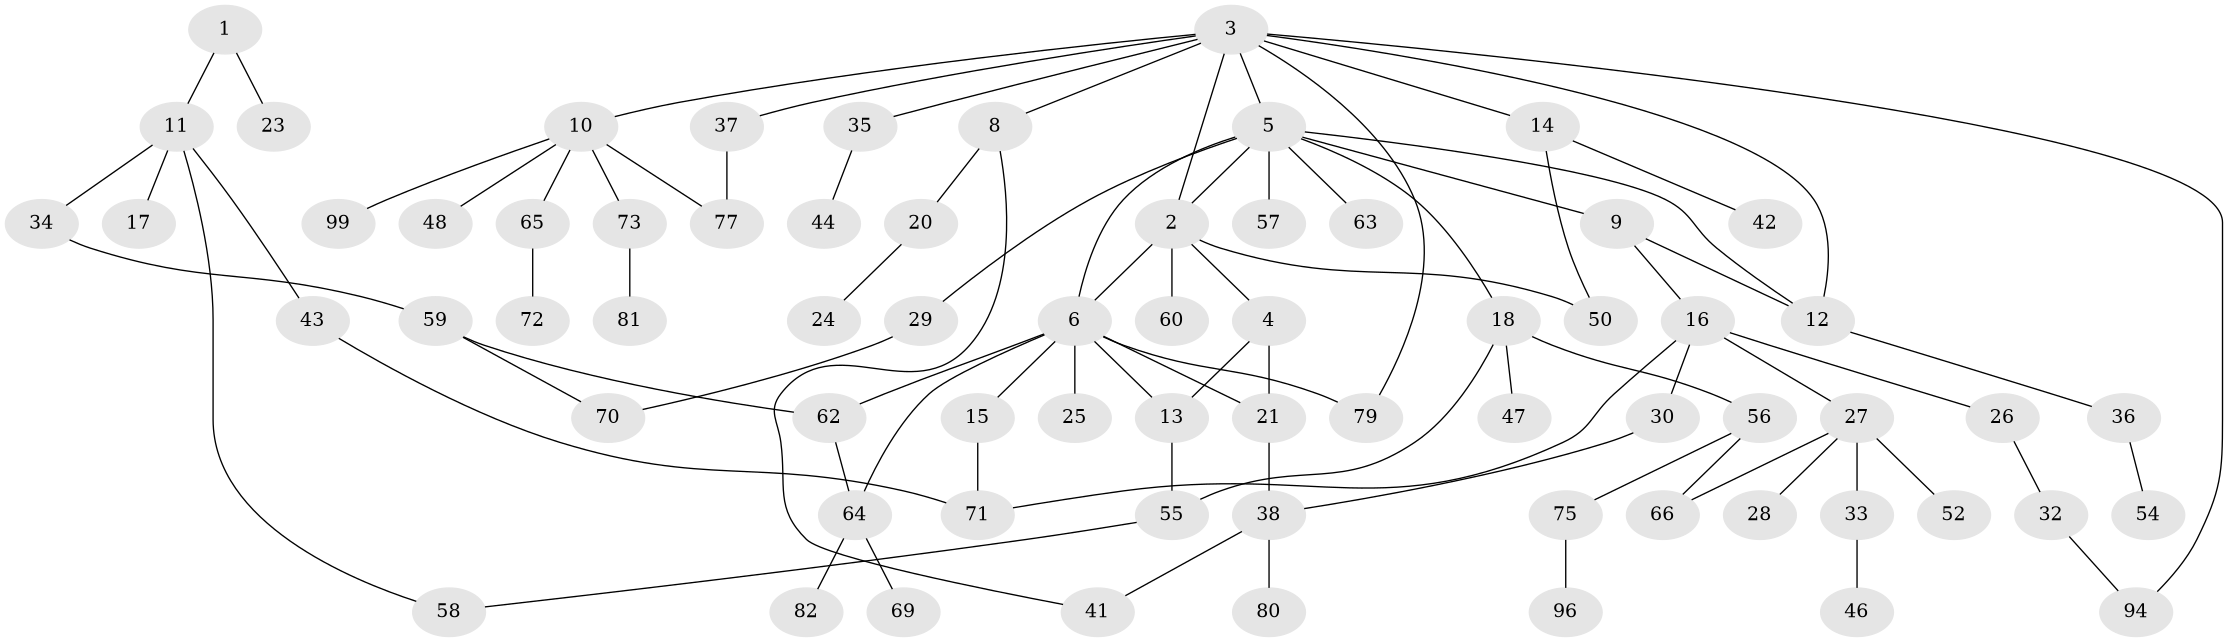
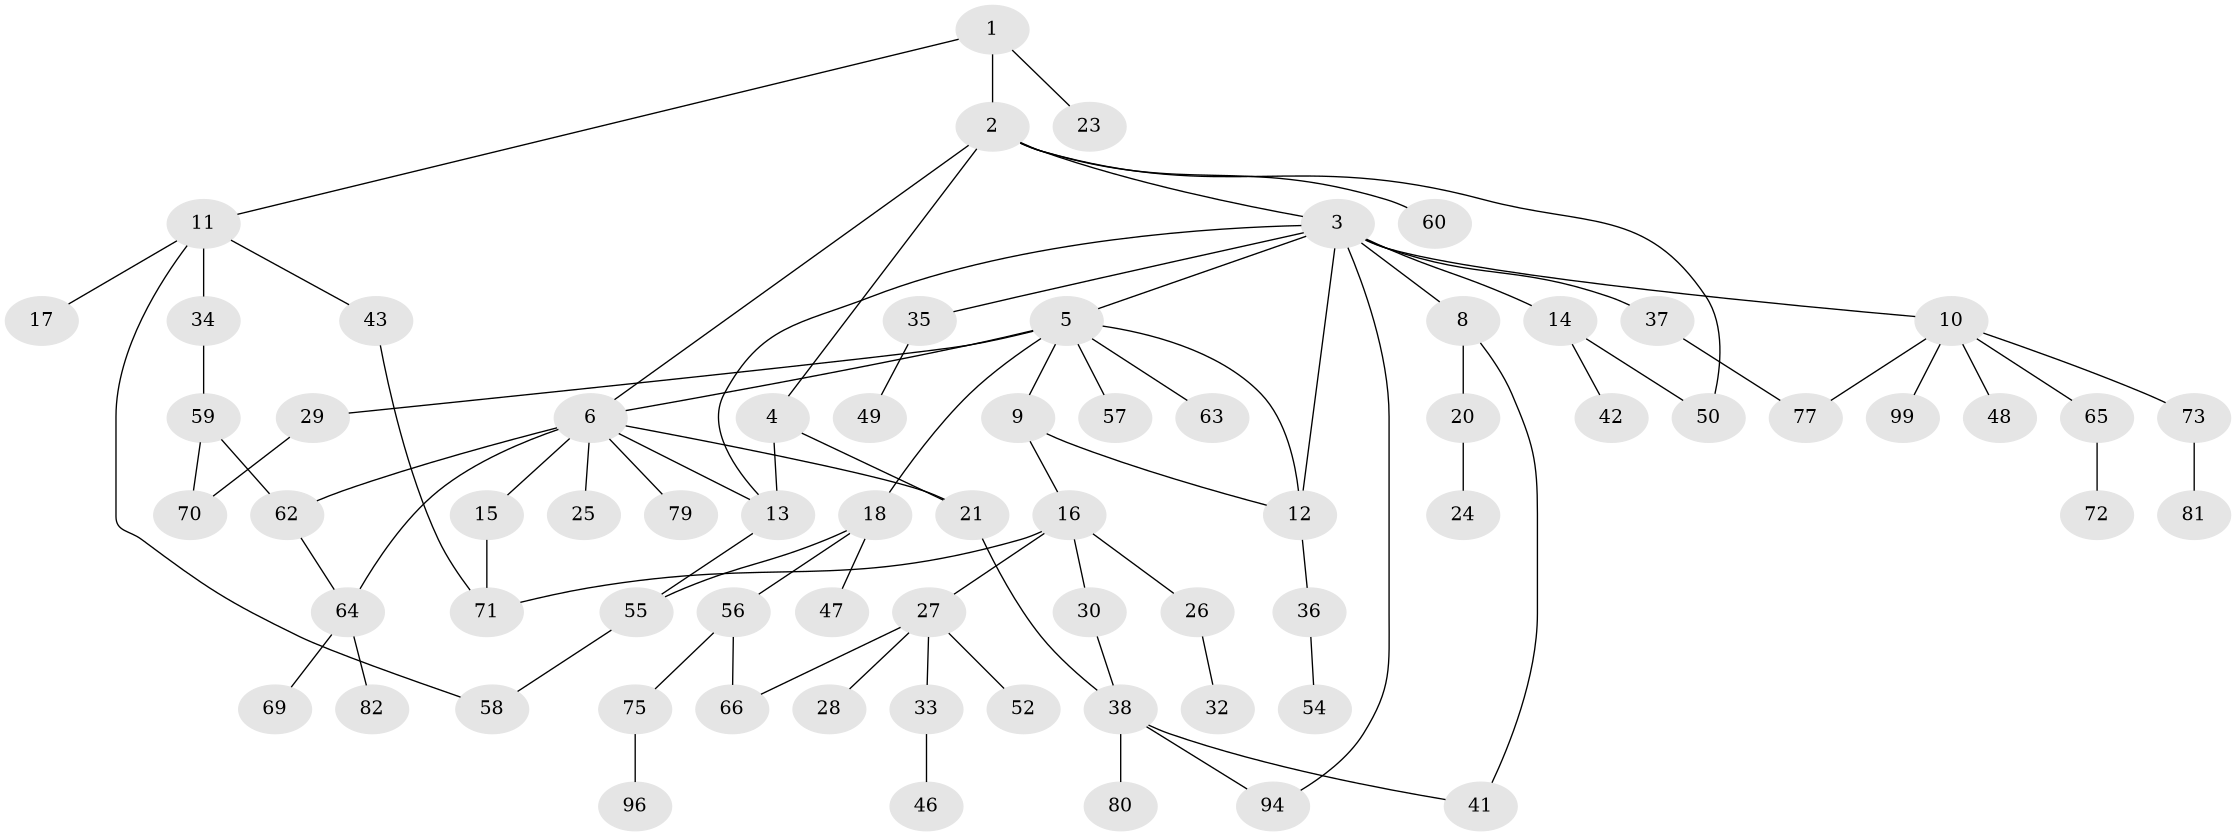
(1221, 175) -> (993, 78)
(1406, 182) -> (939, 275)
(824, 224) -> (870, 418)
(2094, 564) -> (1197, 758)
